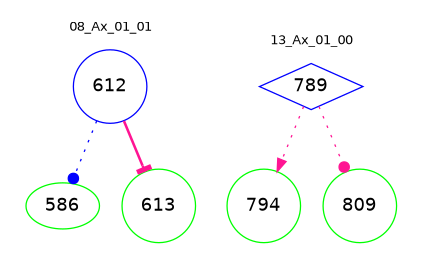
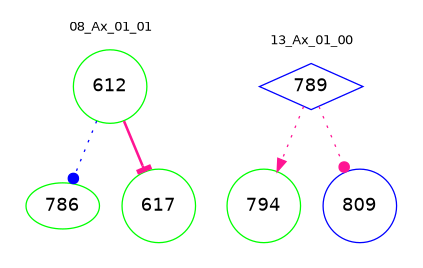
(110, 87) -> (110, 87)
(63, 206) -> (63, 206)
(159, 206) -> (159, 206)
(360, 206) -> (360, 206)
